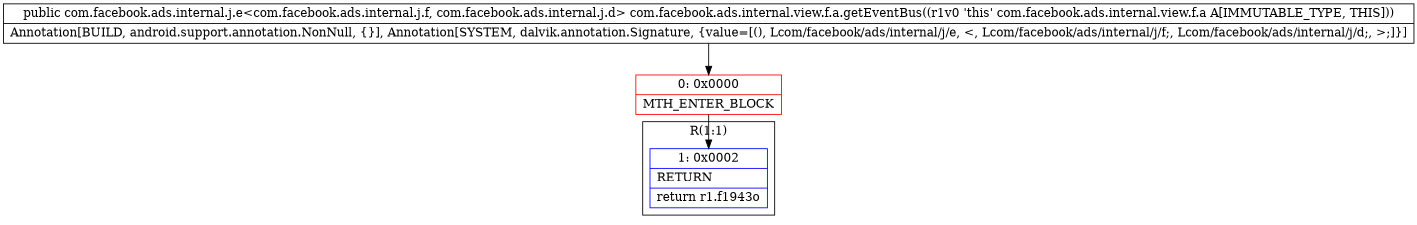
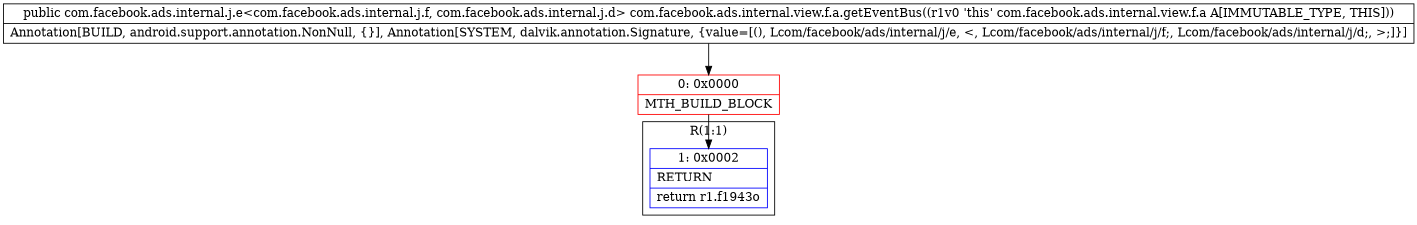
(709, 104) -> (709, 104)
